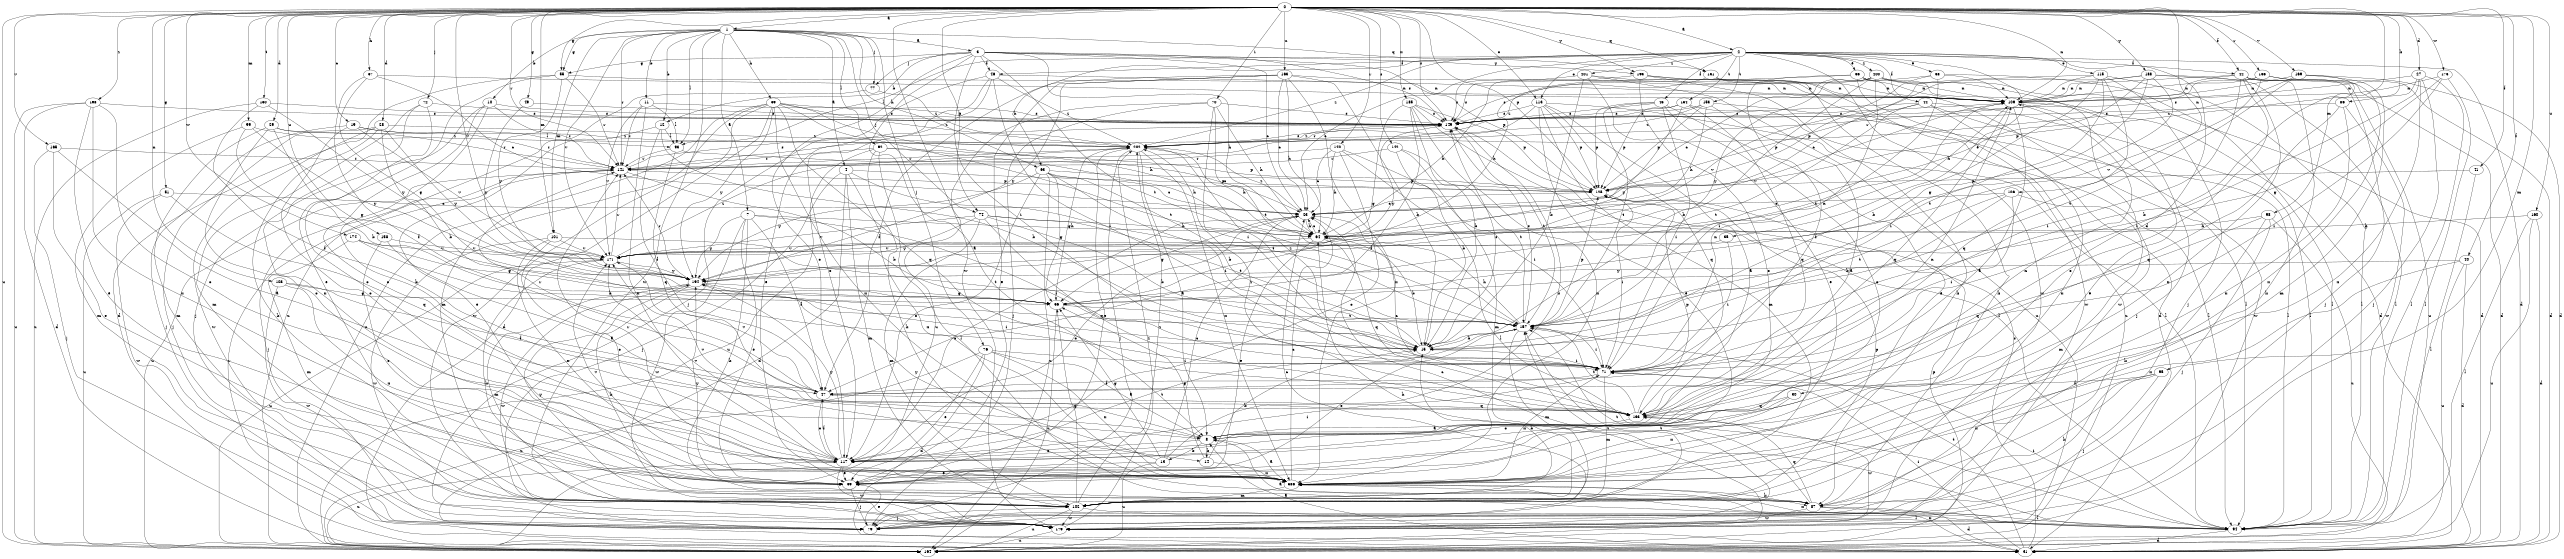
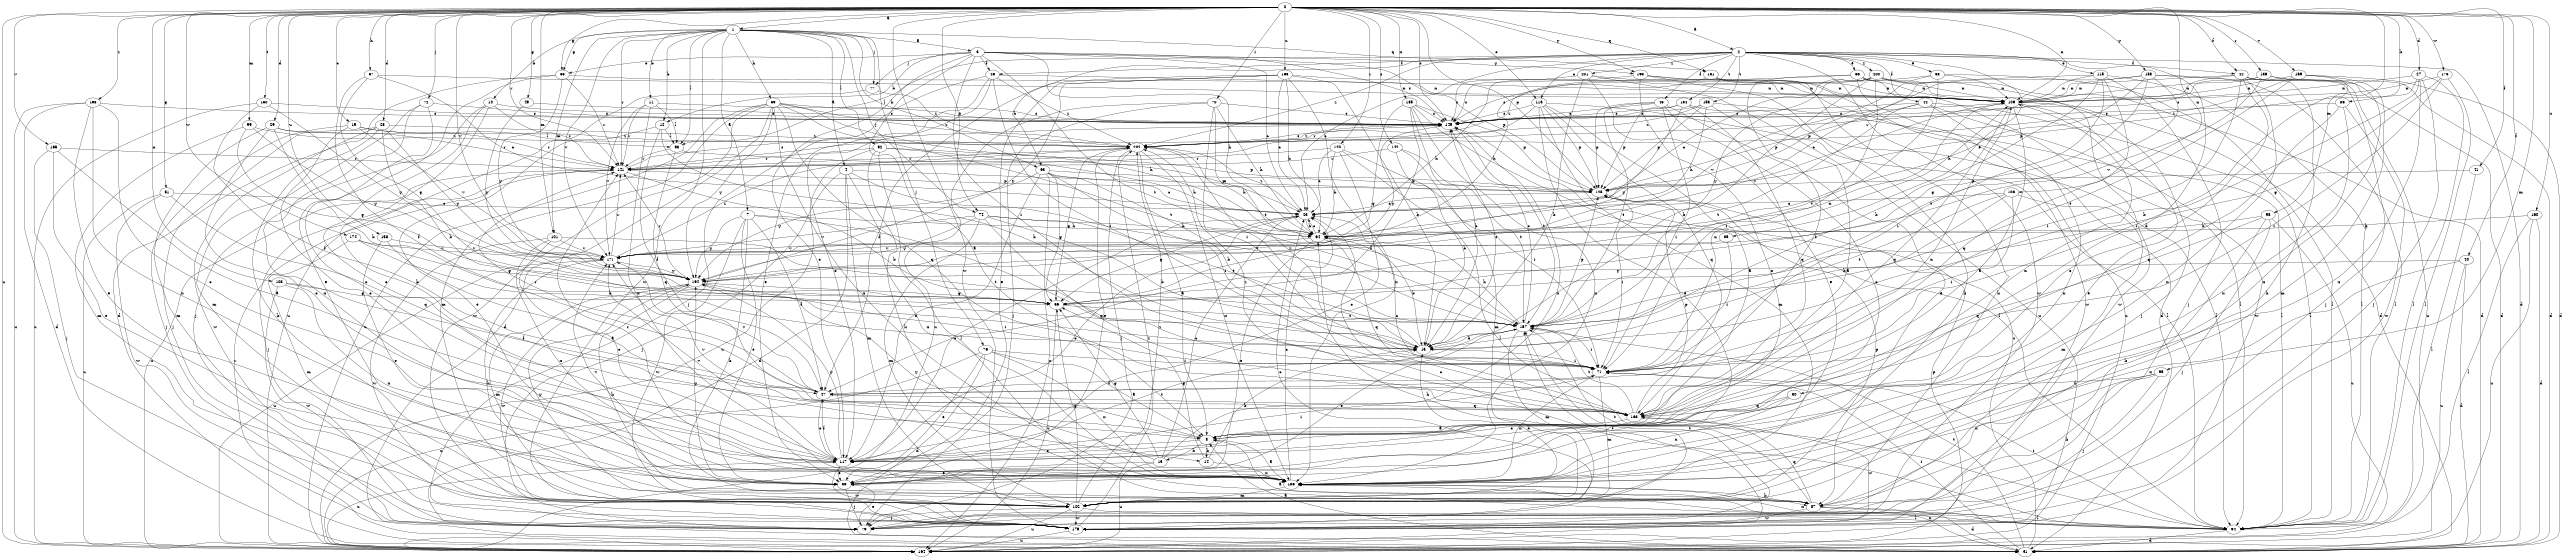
(642, 63) -> (646, 63)
(1291, 485) -> (1291, 485)
